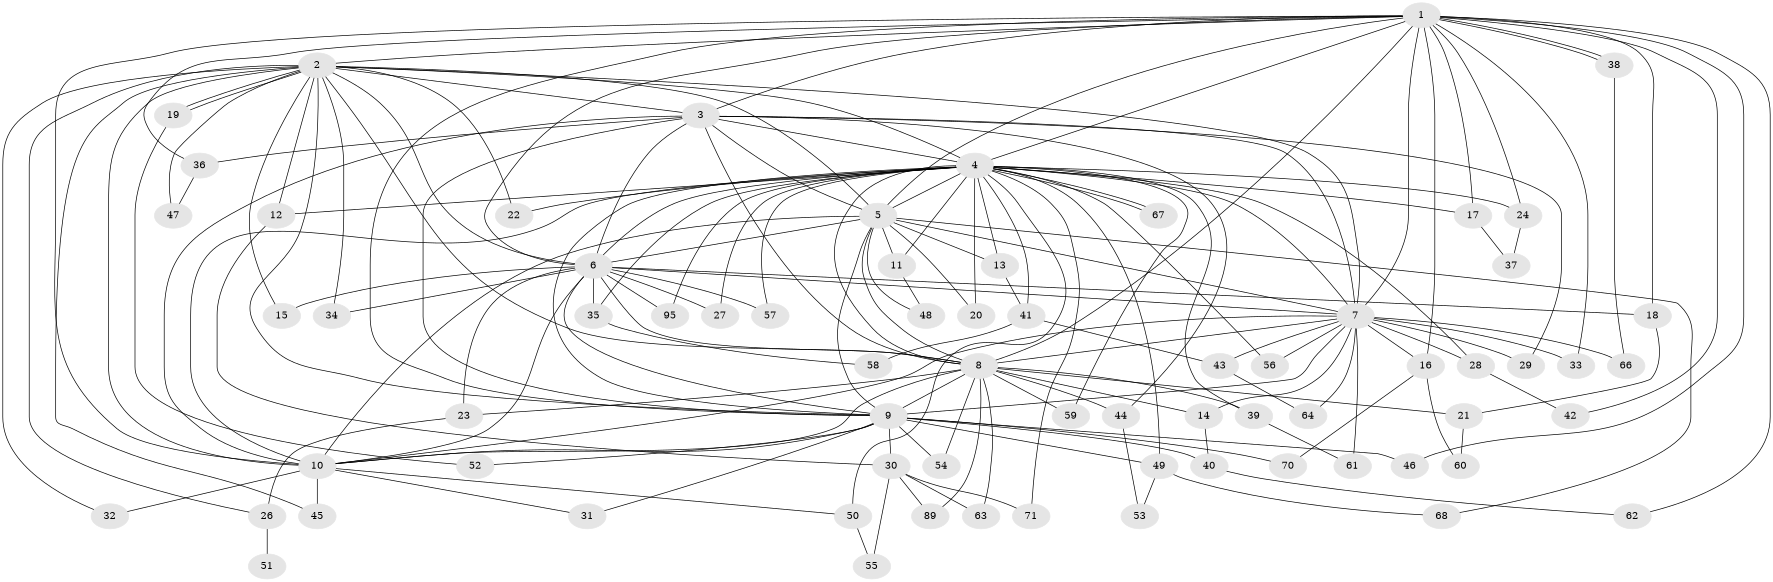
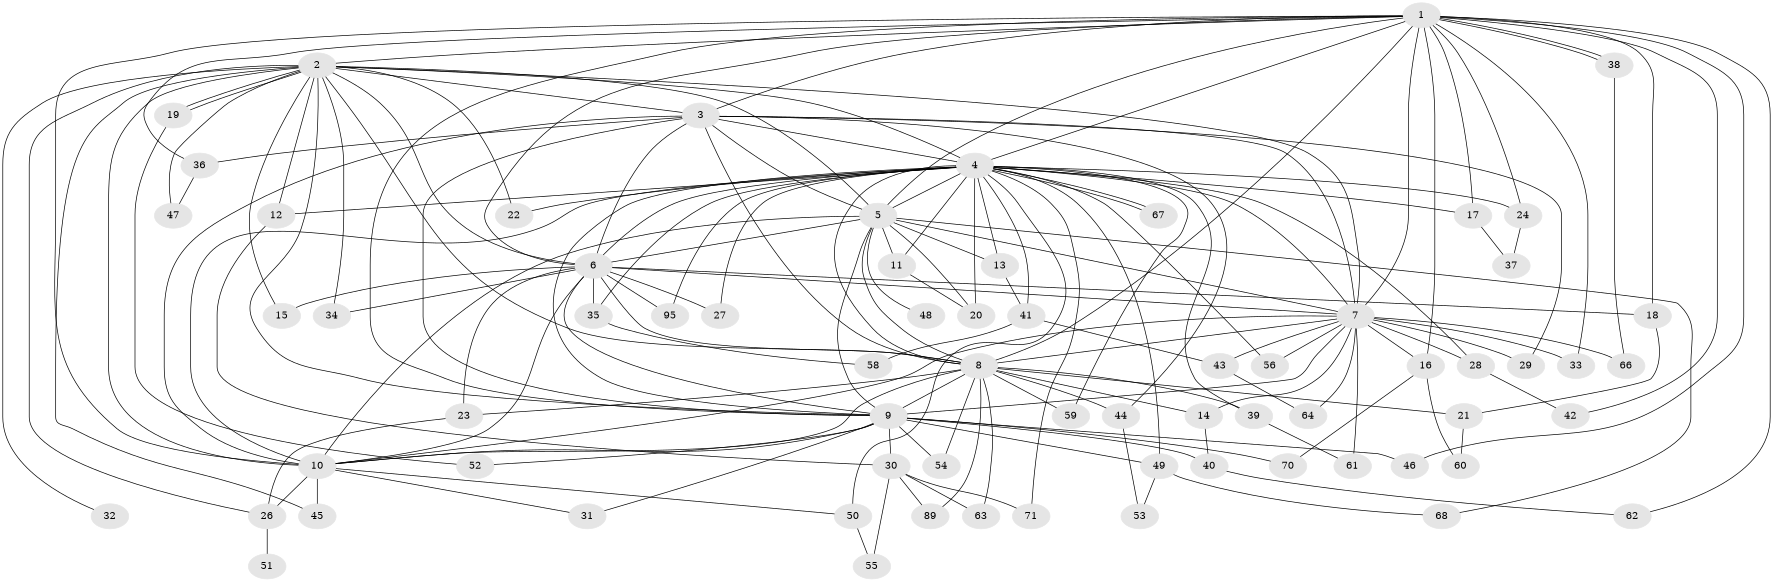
(912, 291) -> (940, 293)
(770, 316) -> none
(214, 491) -> (292, 491)
